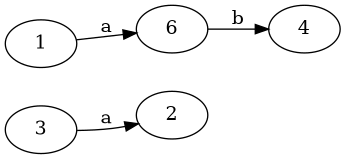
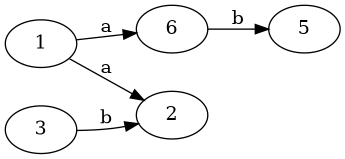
(304, 29) -> (304, 29)
none -> (101, 76)
(107, 118) -> (107, 118)
